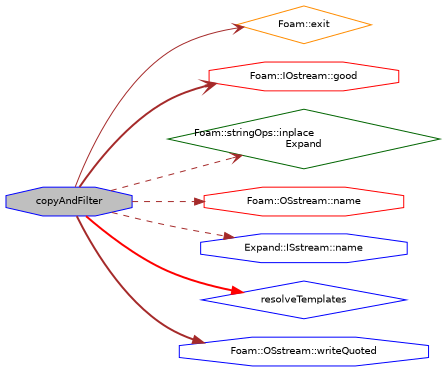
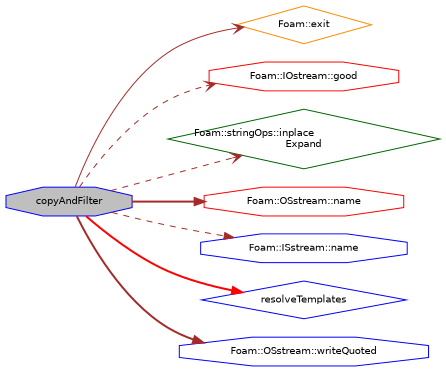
(134, 125) -> (134, 125)
(163, 202) -> (163, 202)
(304, 248) -> (304, 248)
